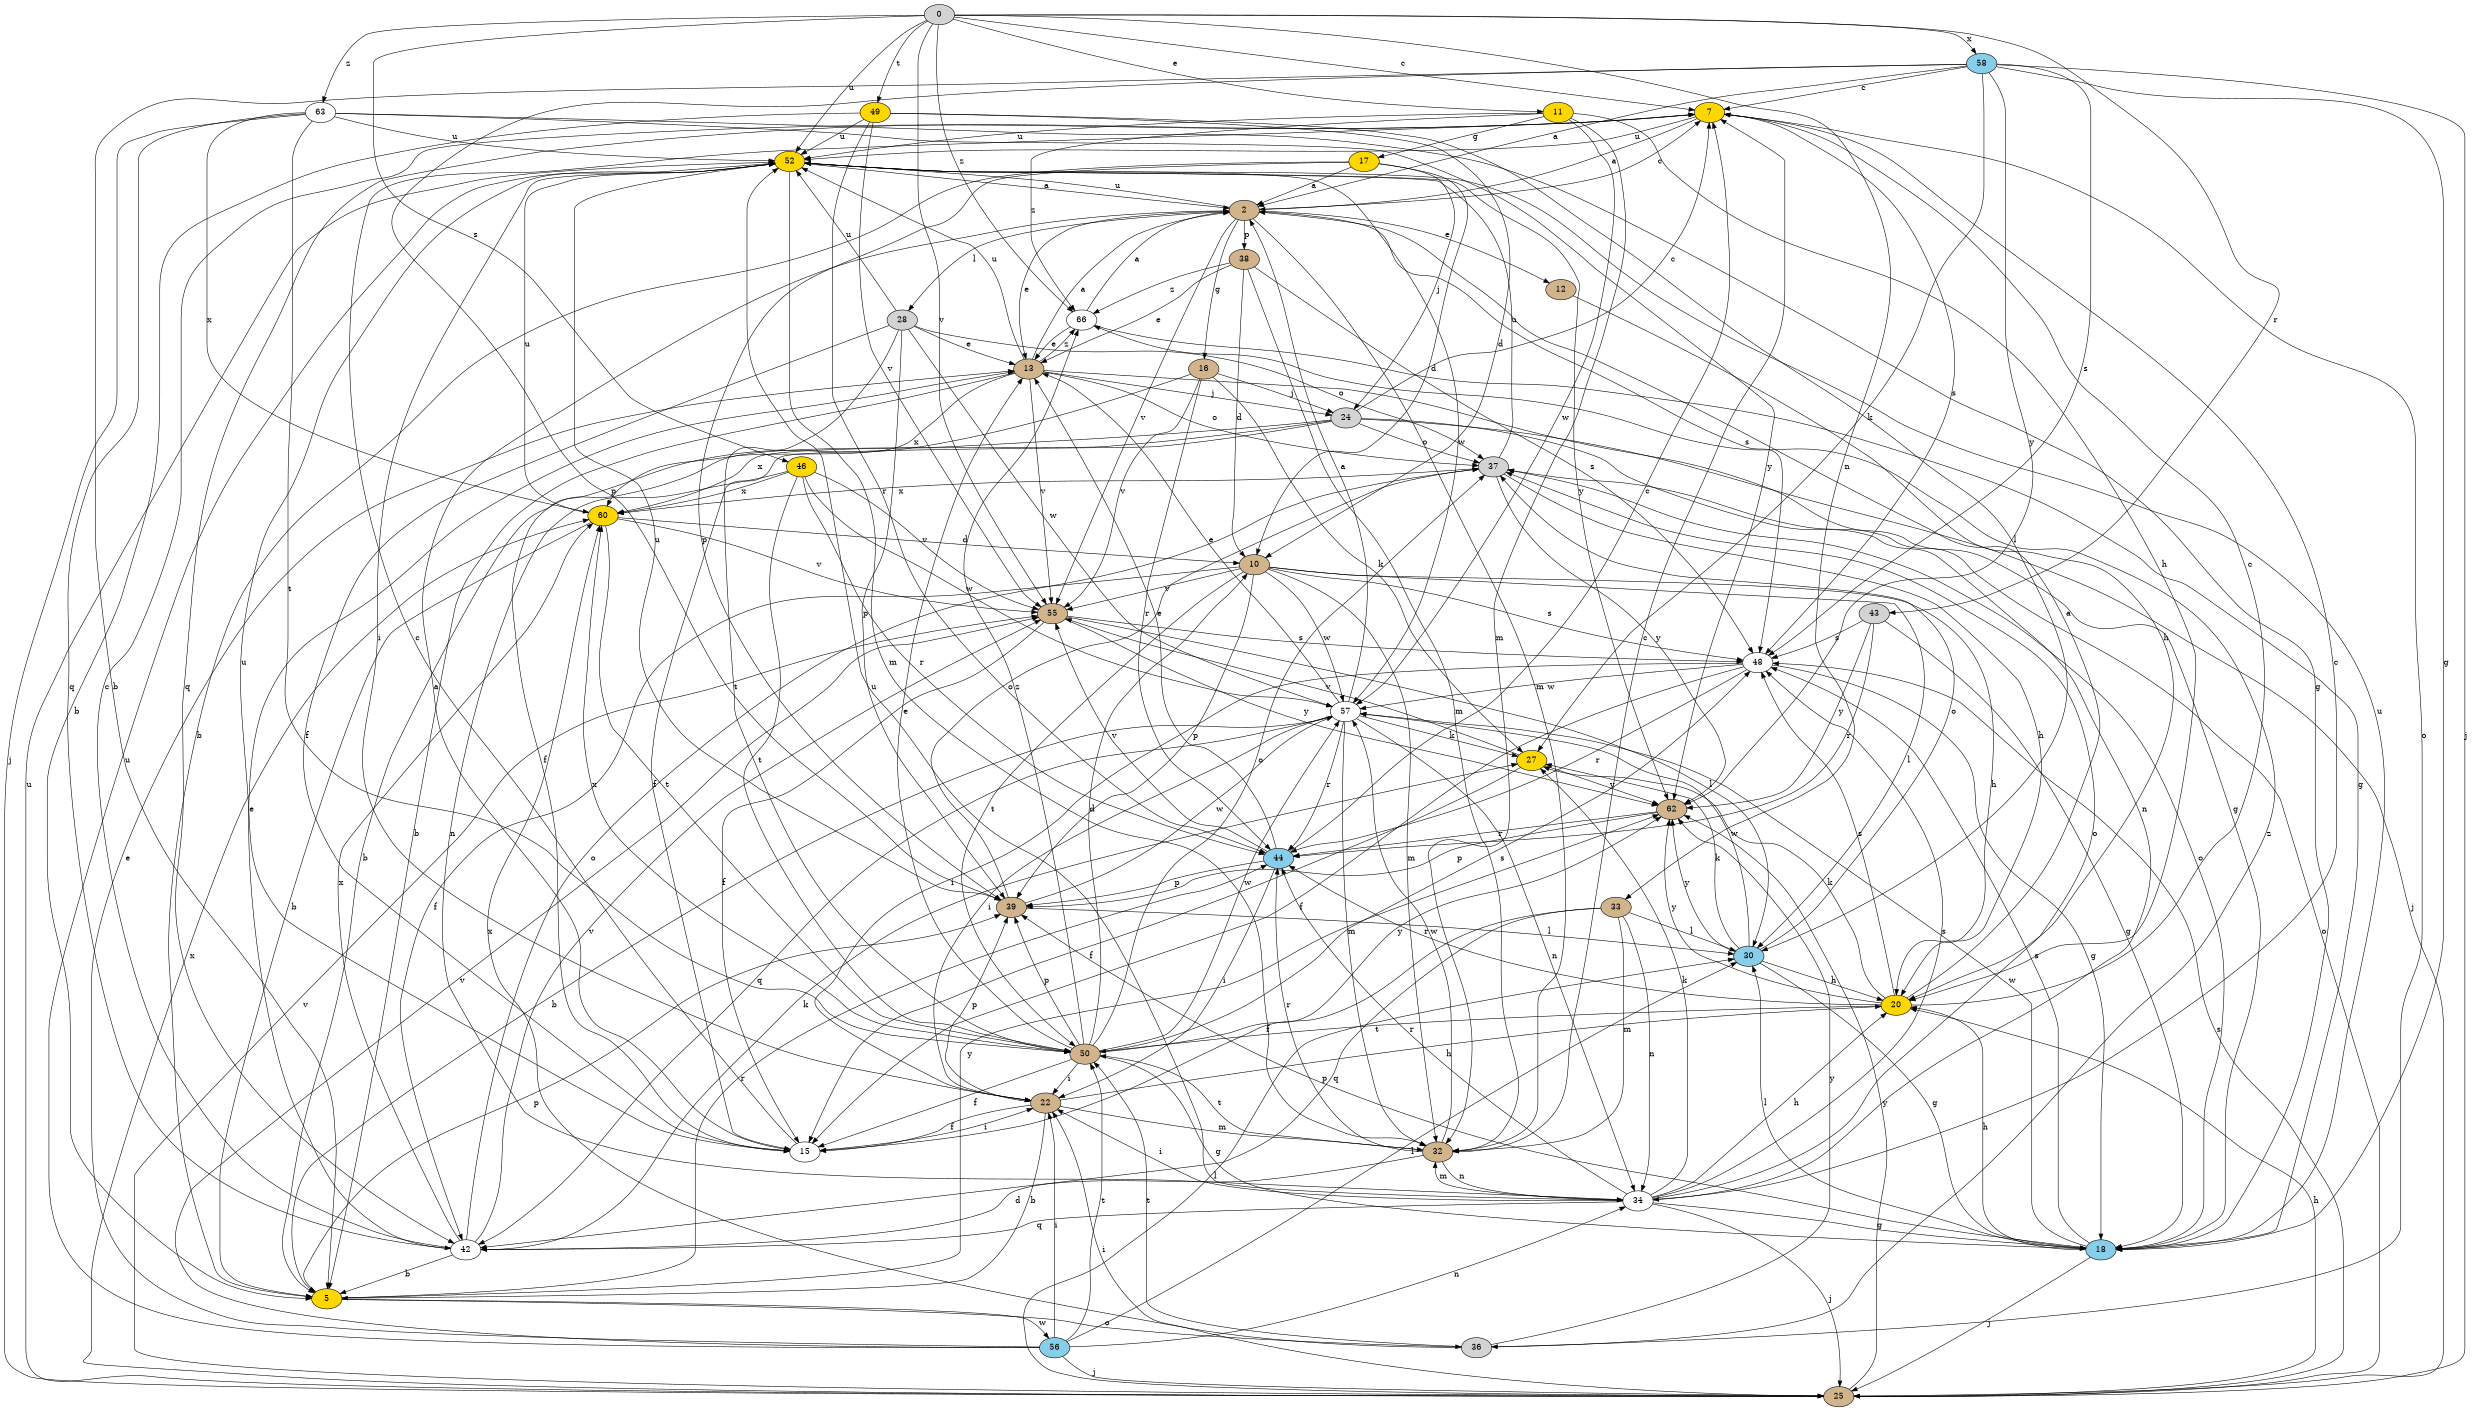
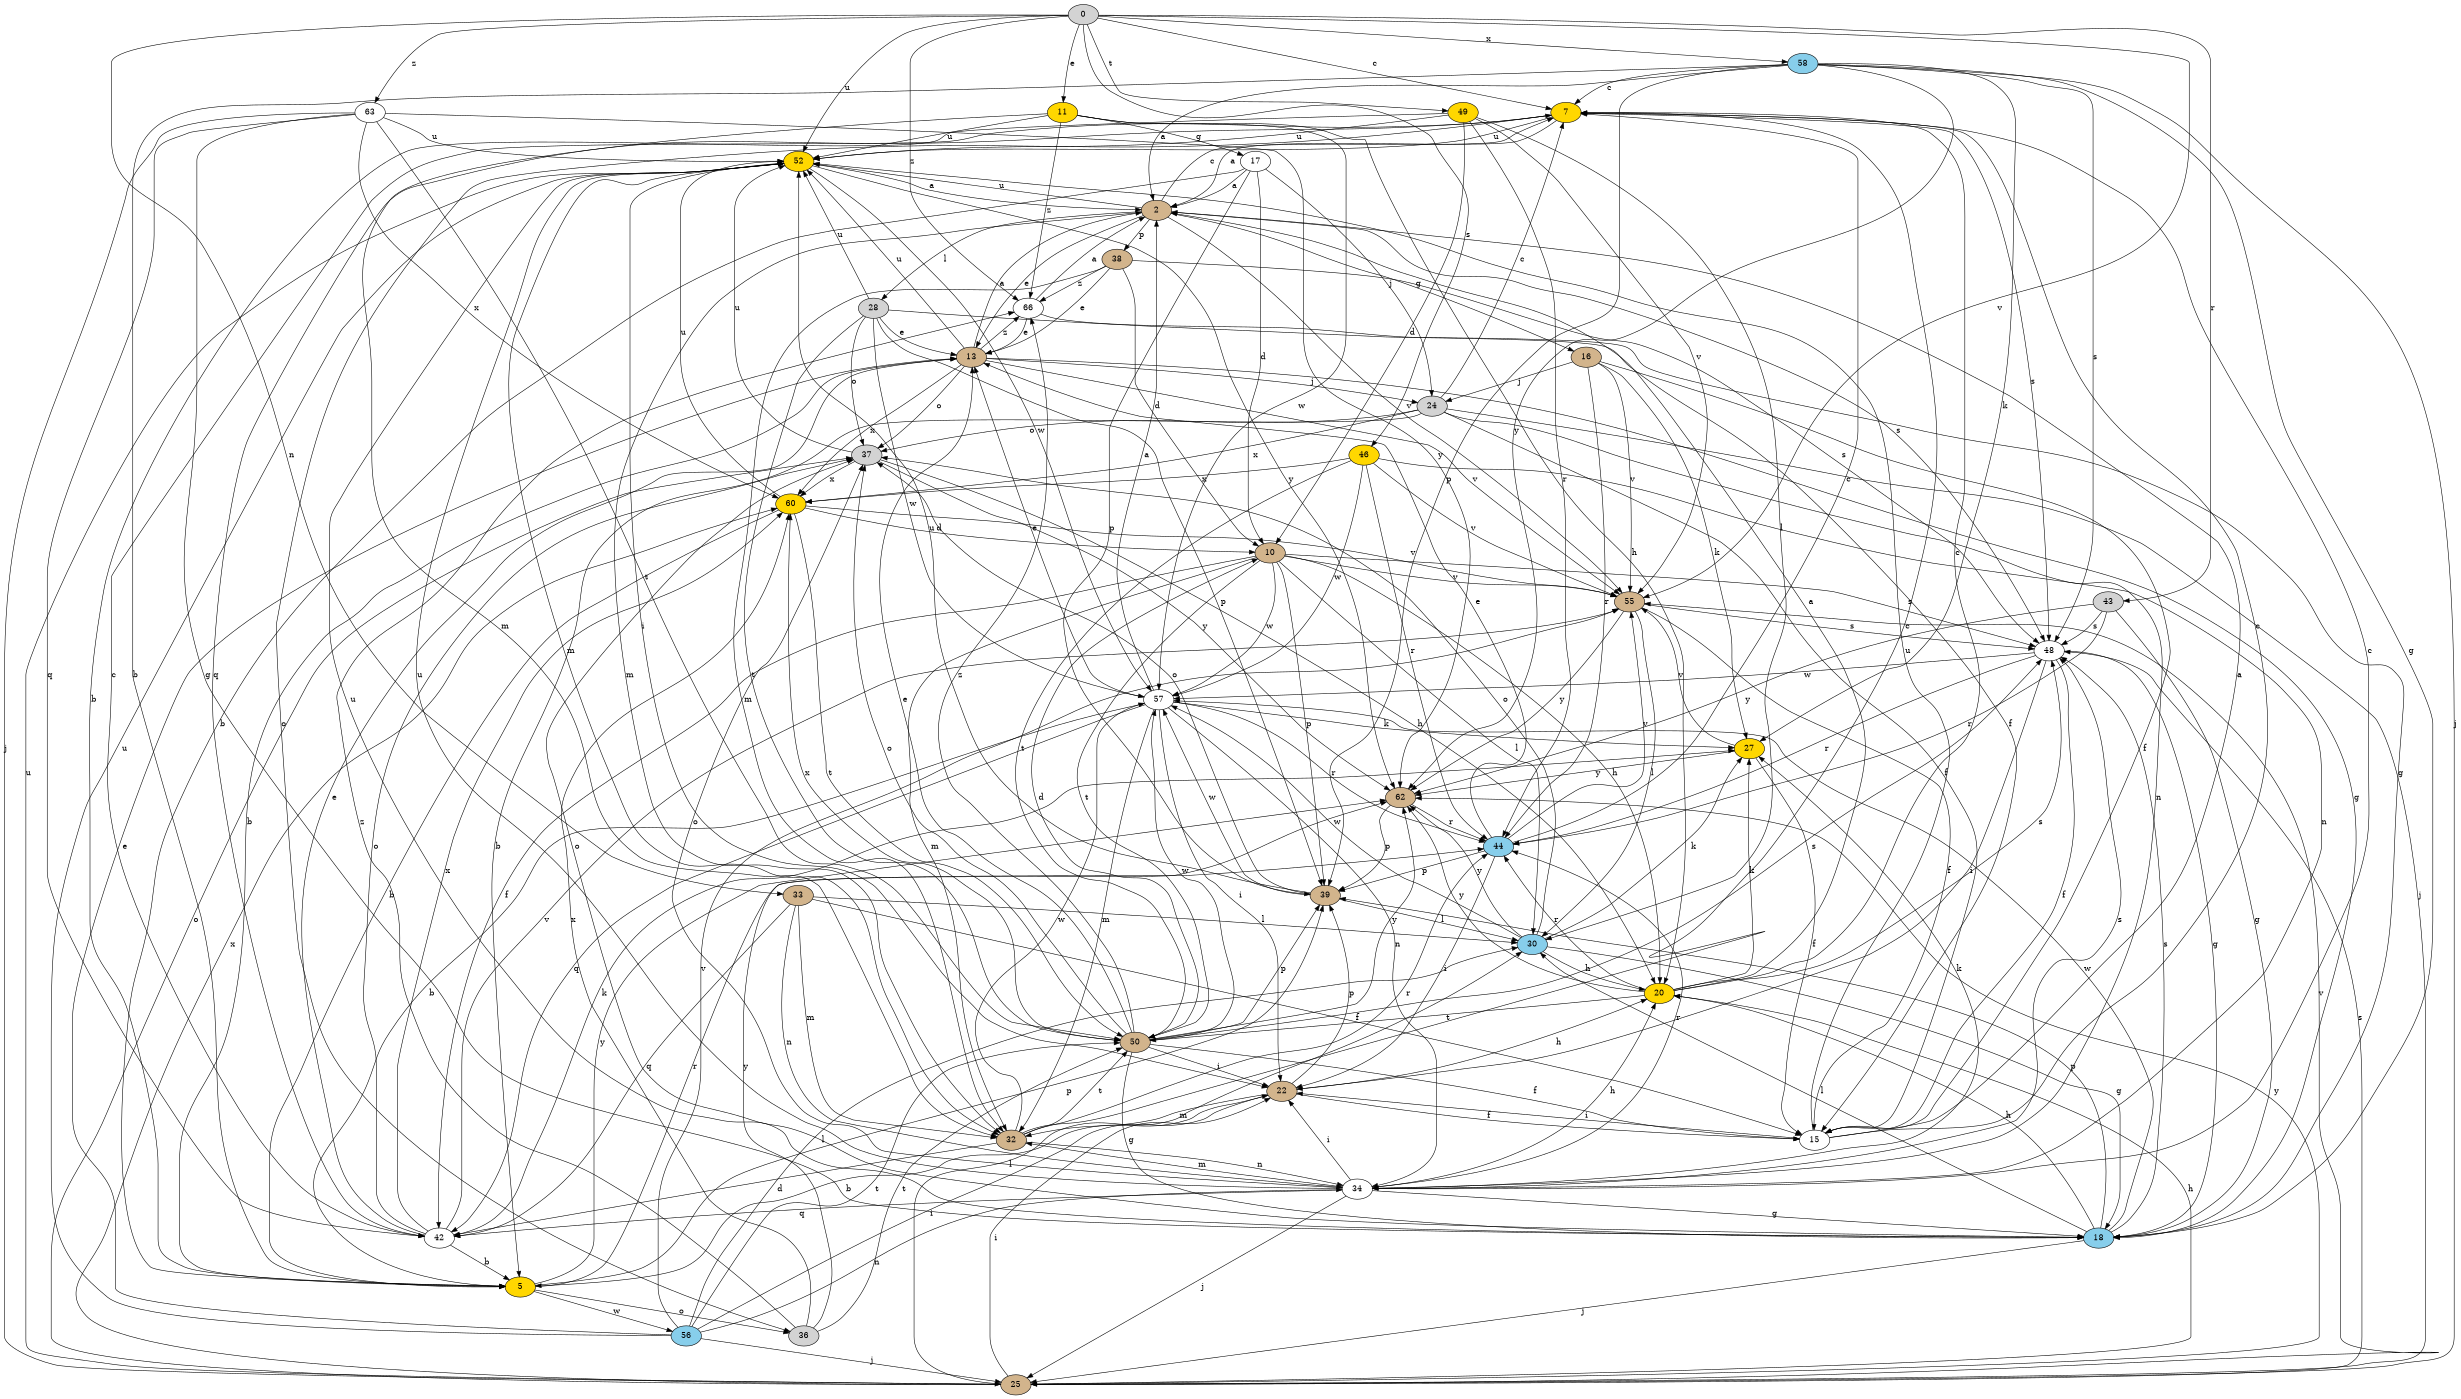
(1364, 161) -> (1256, 161)
(1561, 290) -> none
